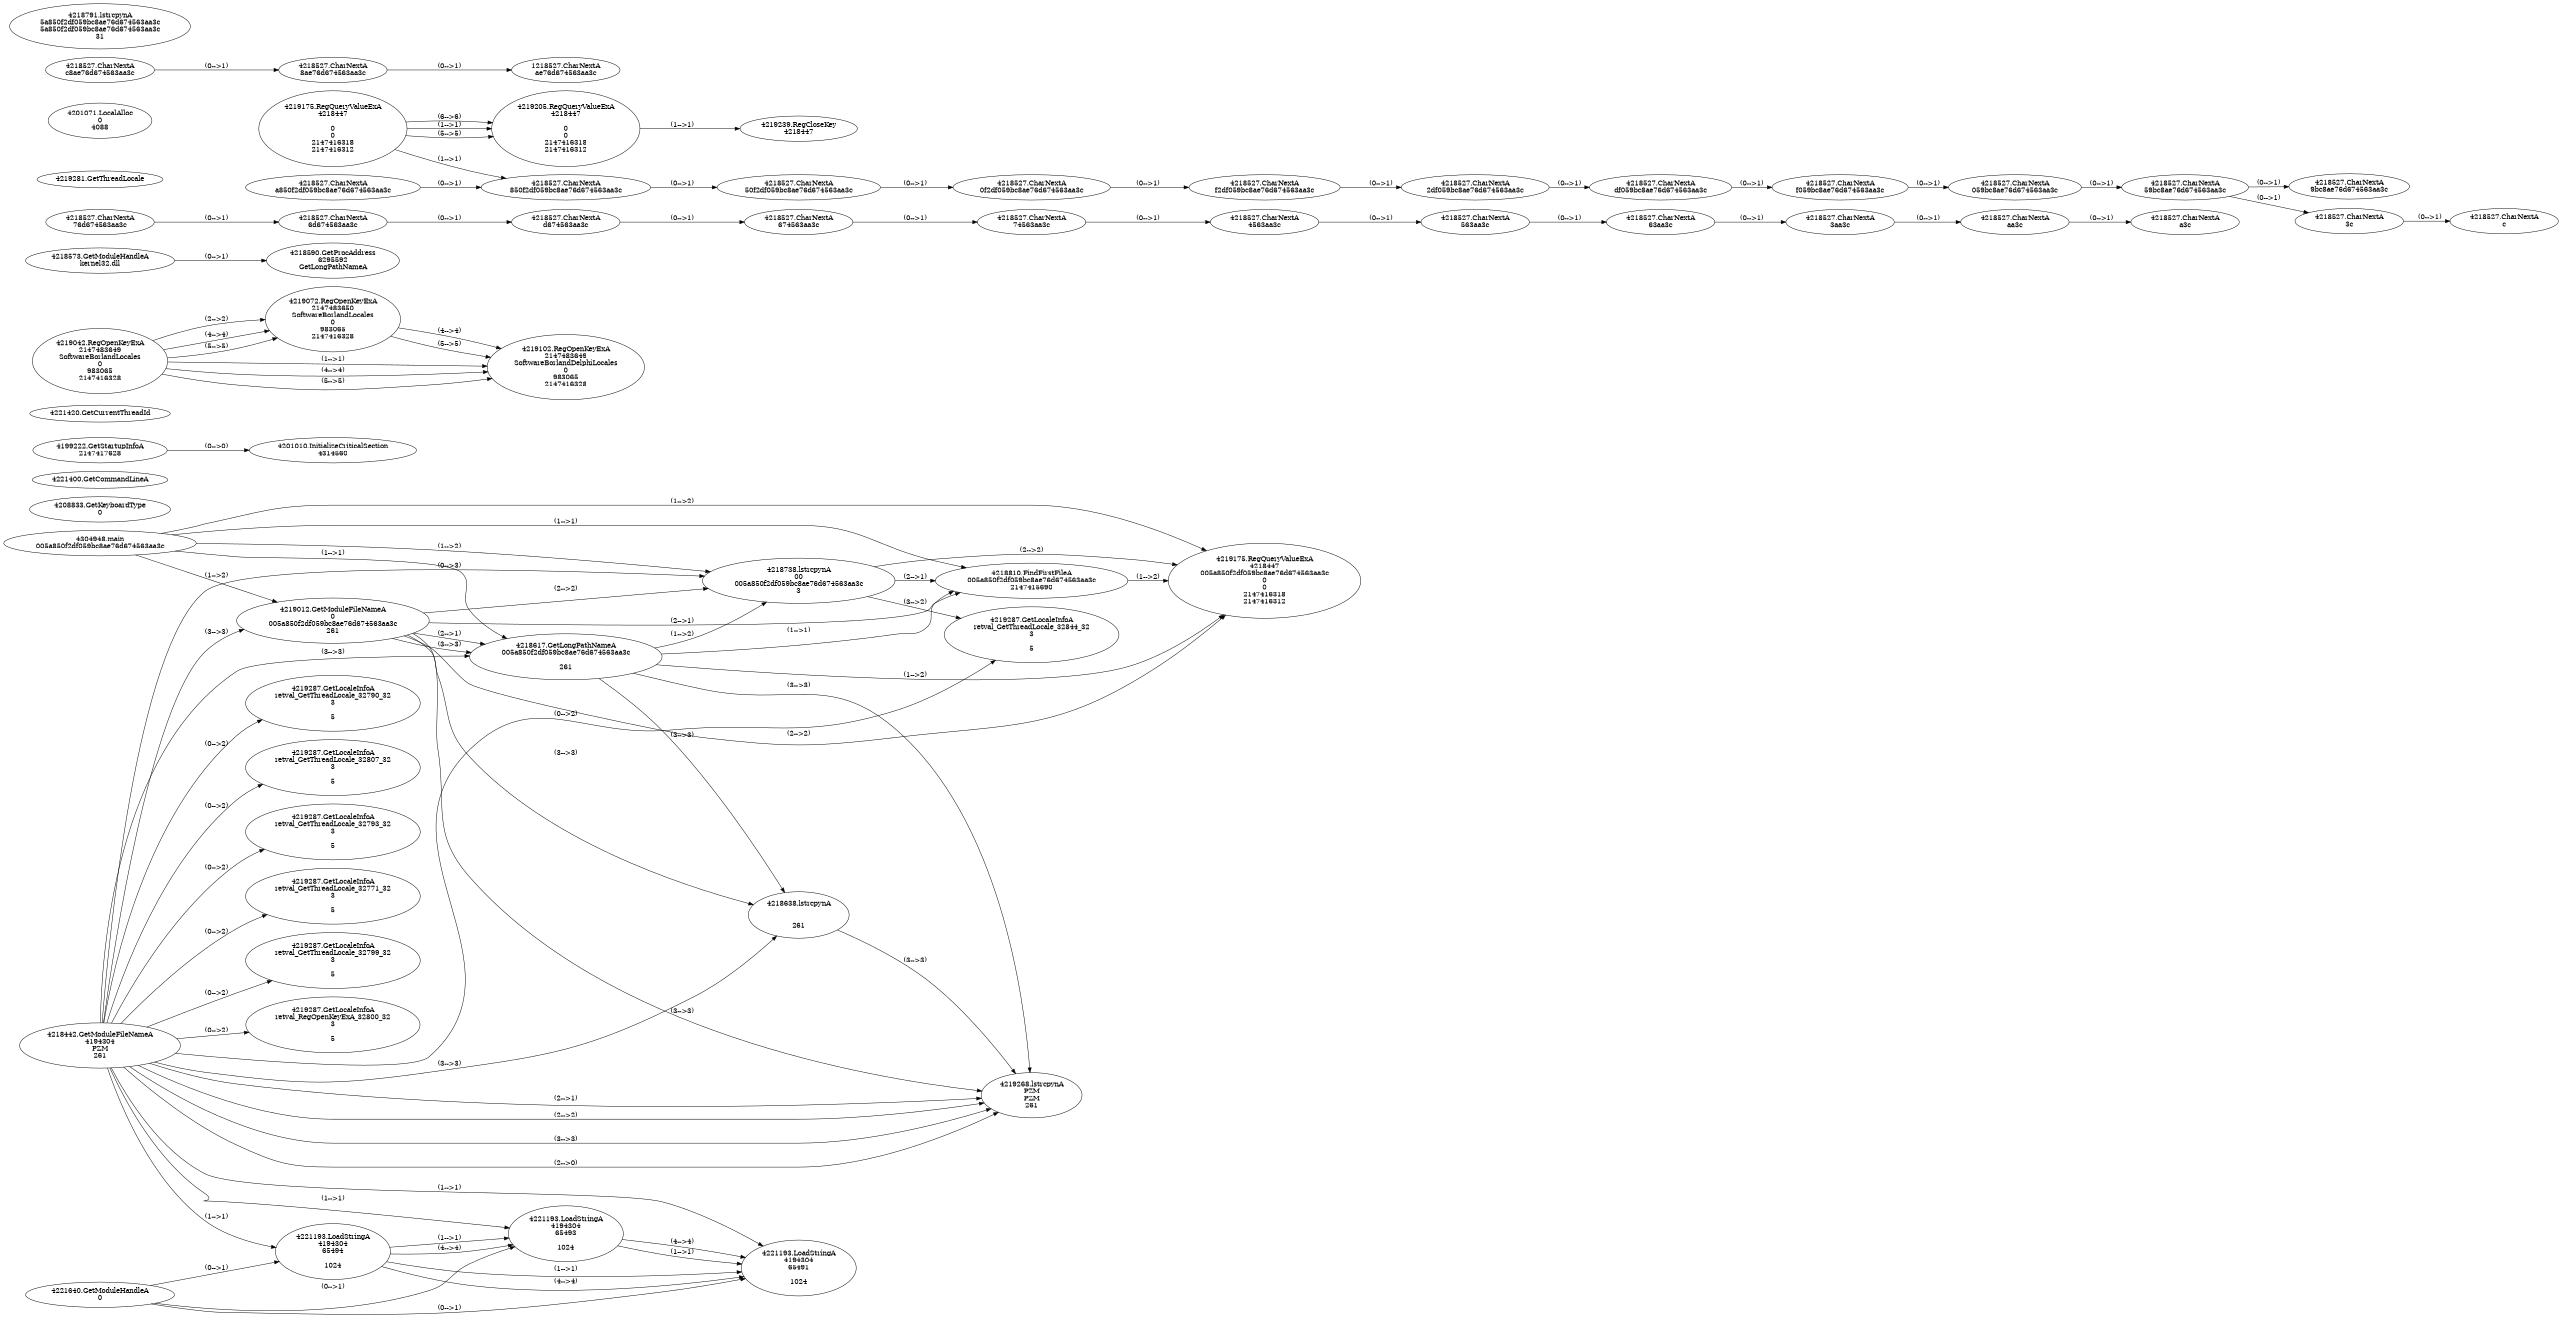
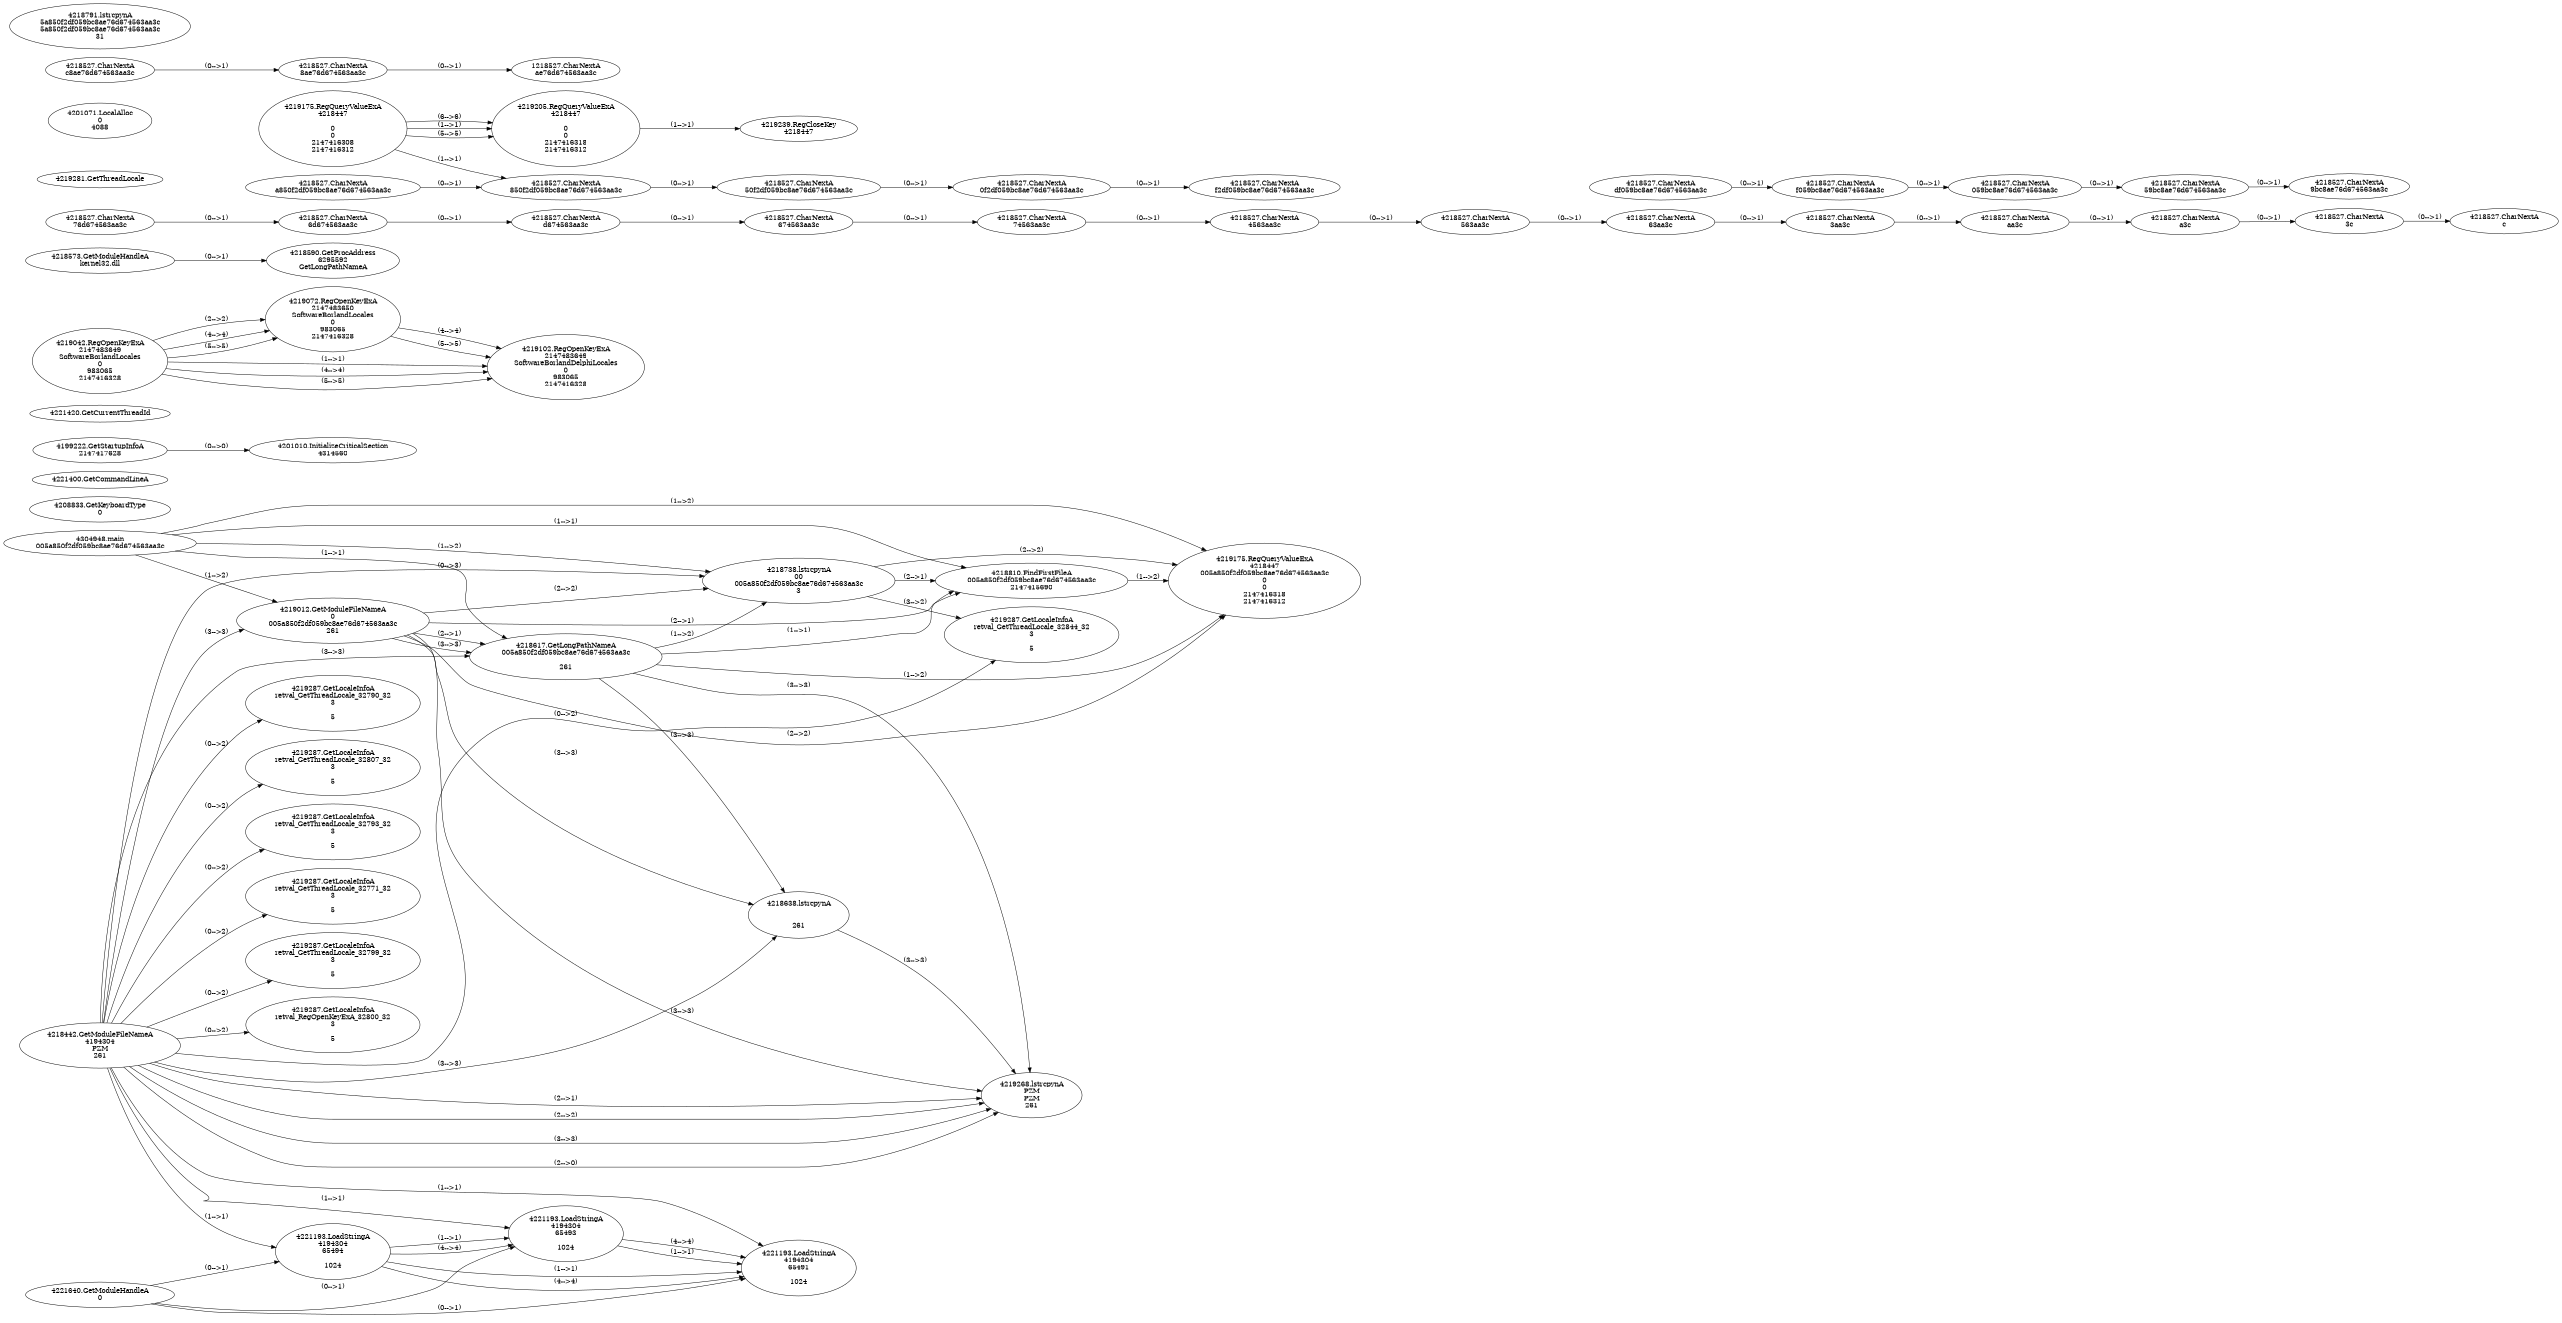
(333, 129) -> (333, 129)
(1475, 187) -> none
(2267, 204) -> (2265, 222)
